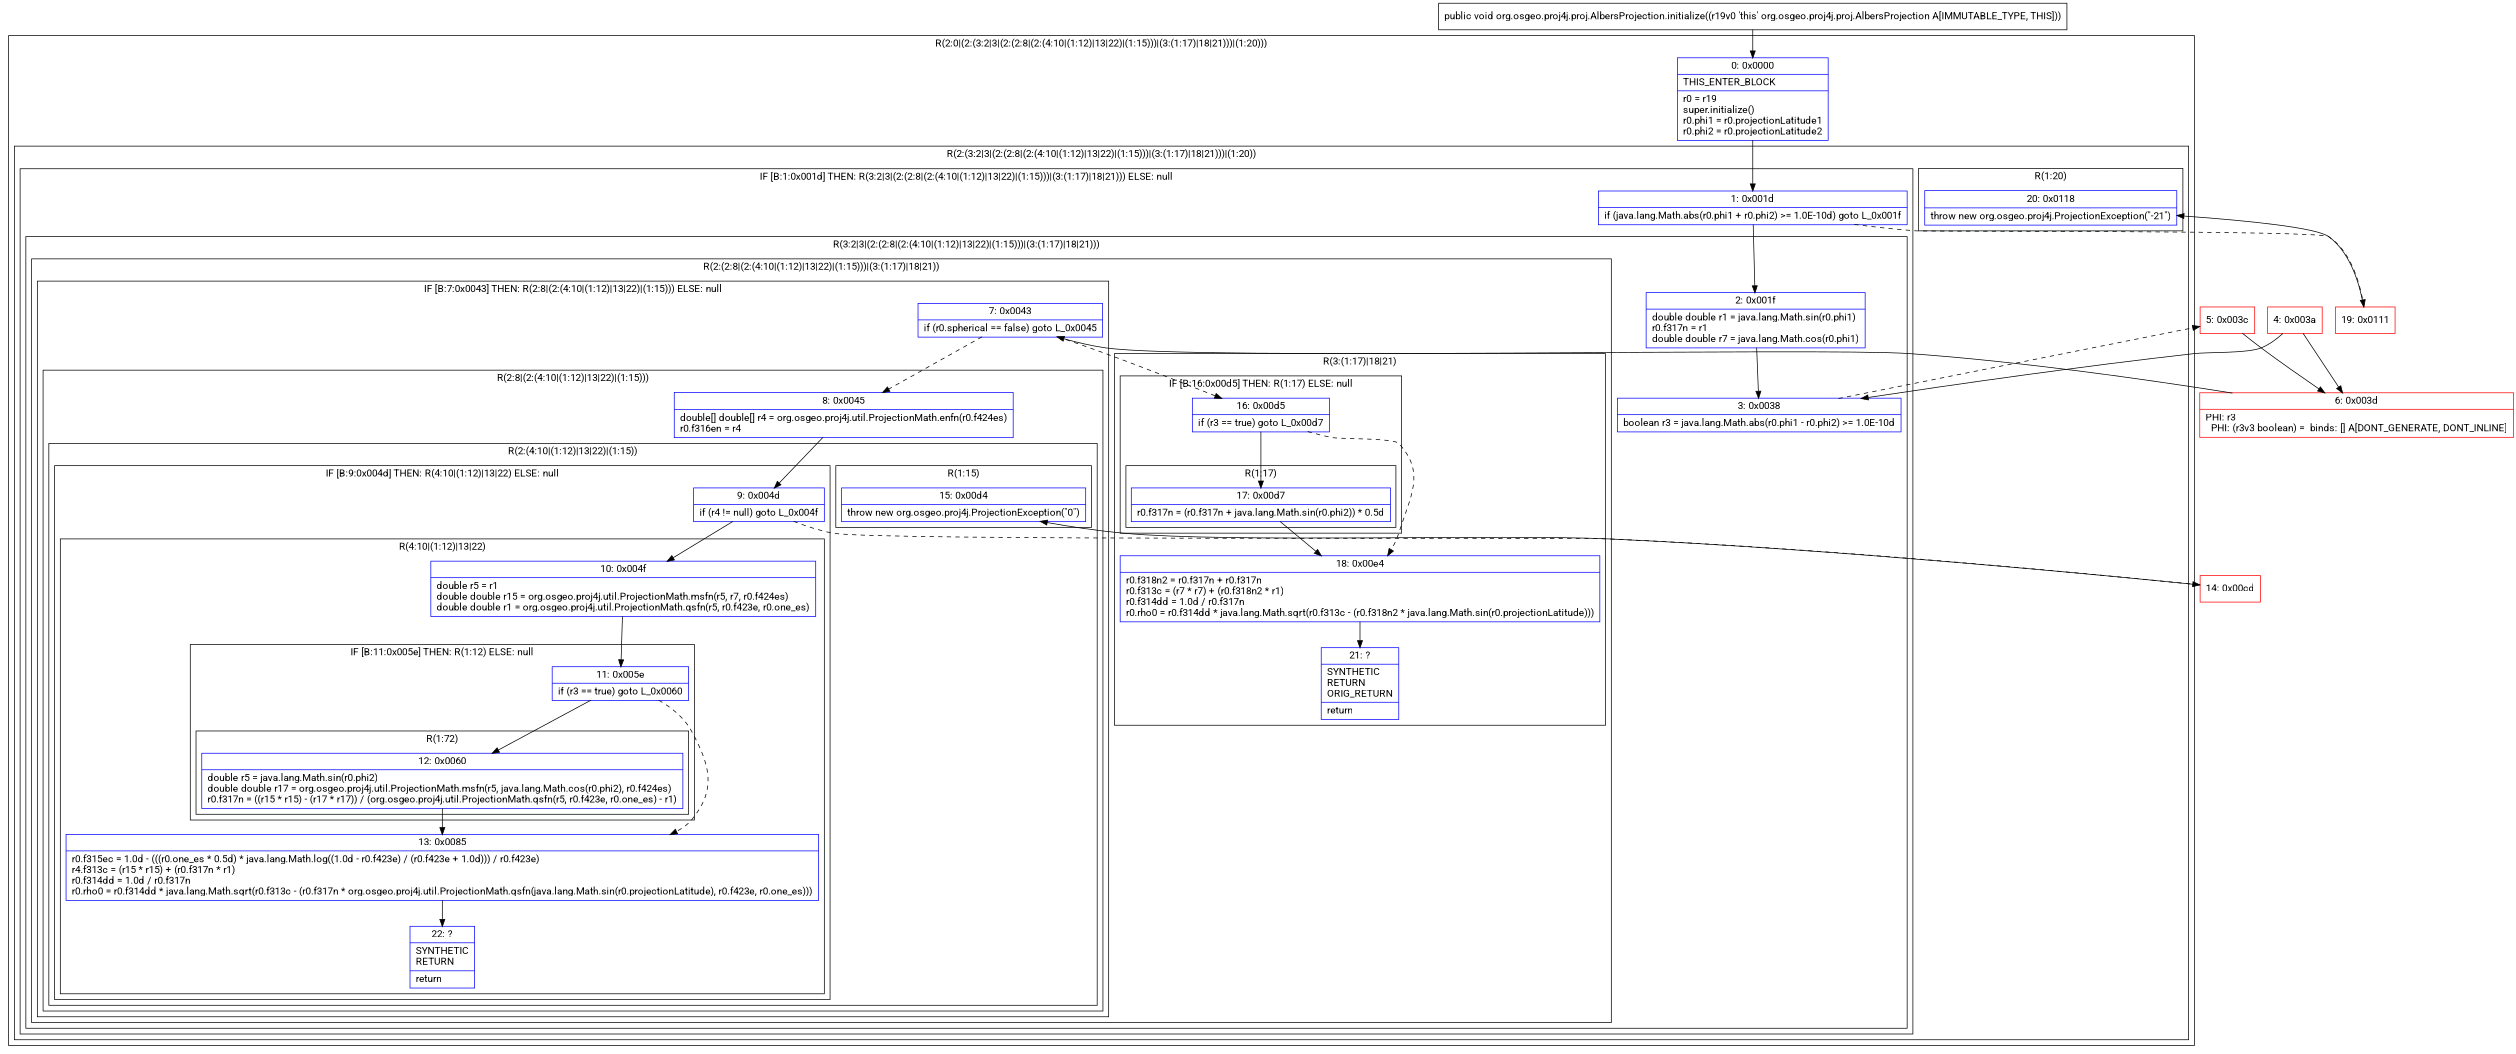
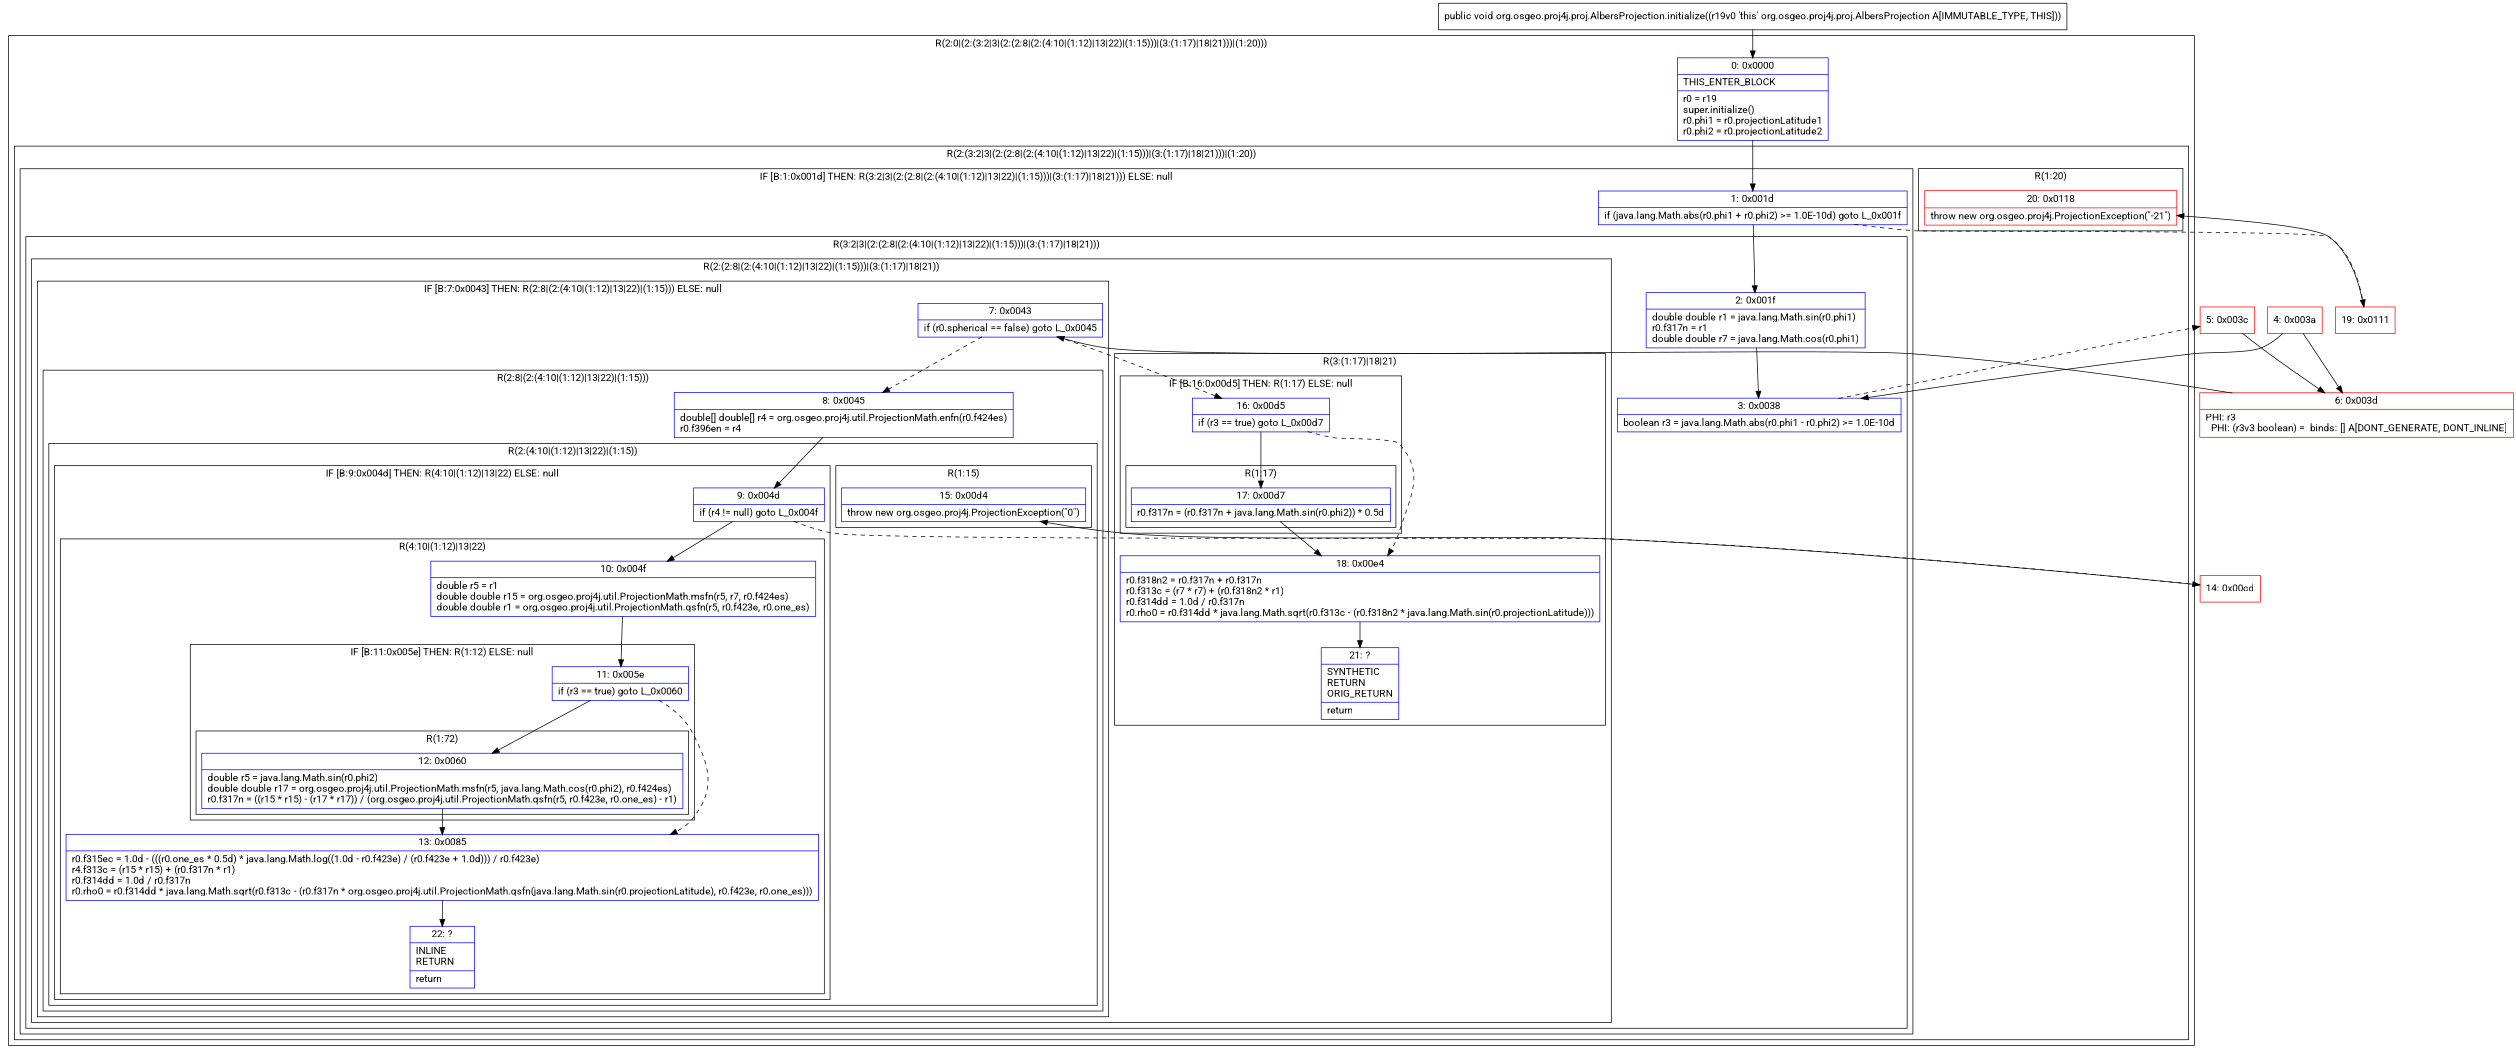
(2051, 208) -> (2051, 208)
(711, 429) -> (711, 429)
(442, 951) -> (431, 951)
